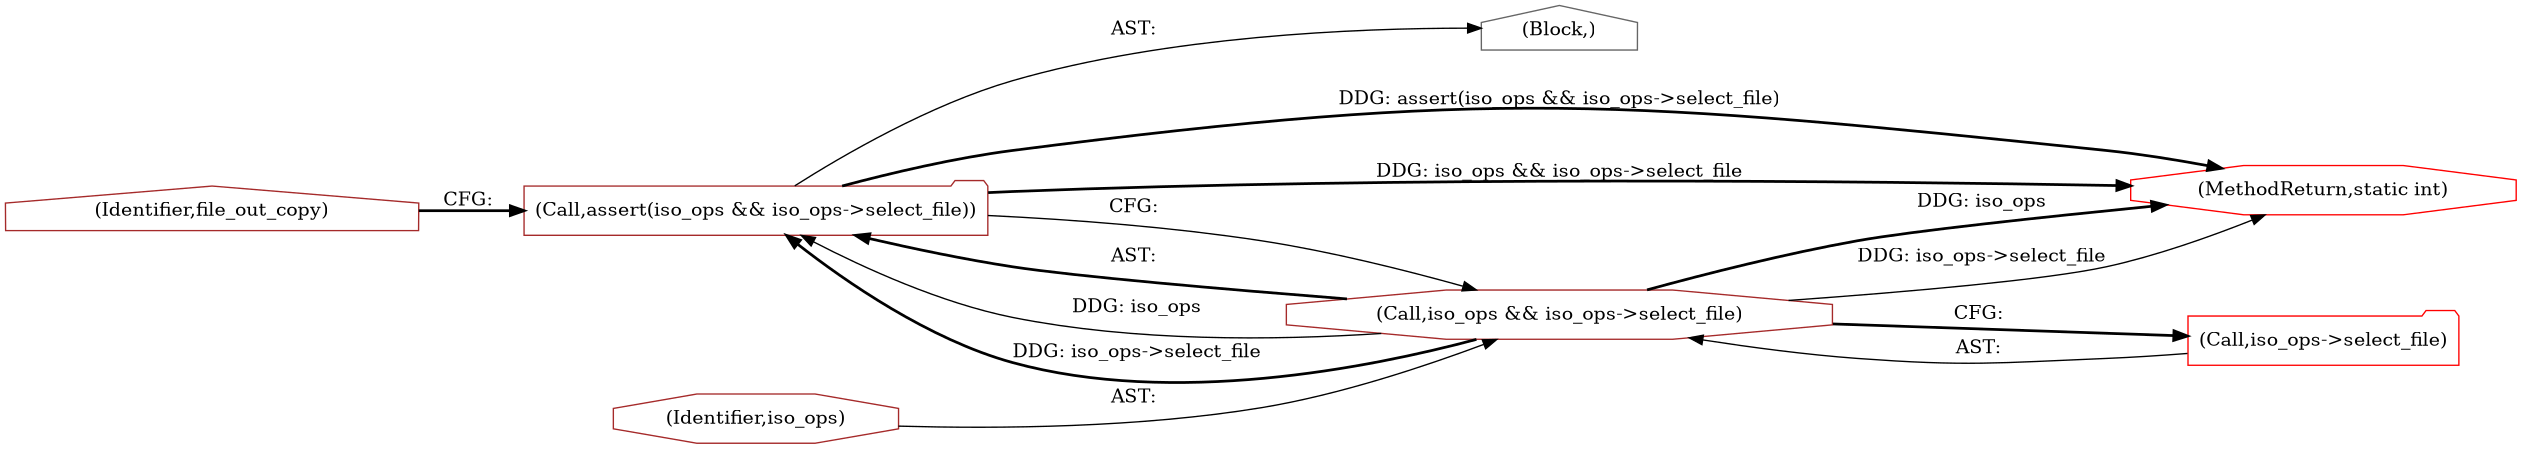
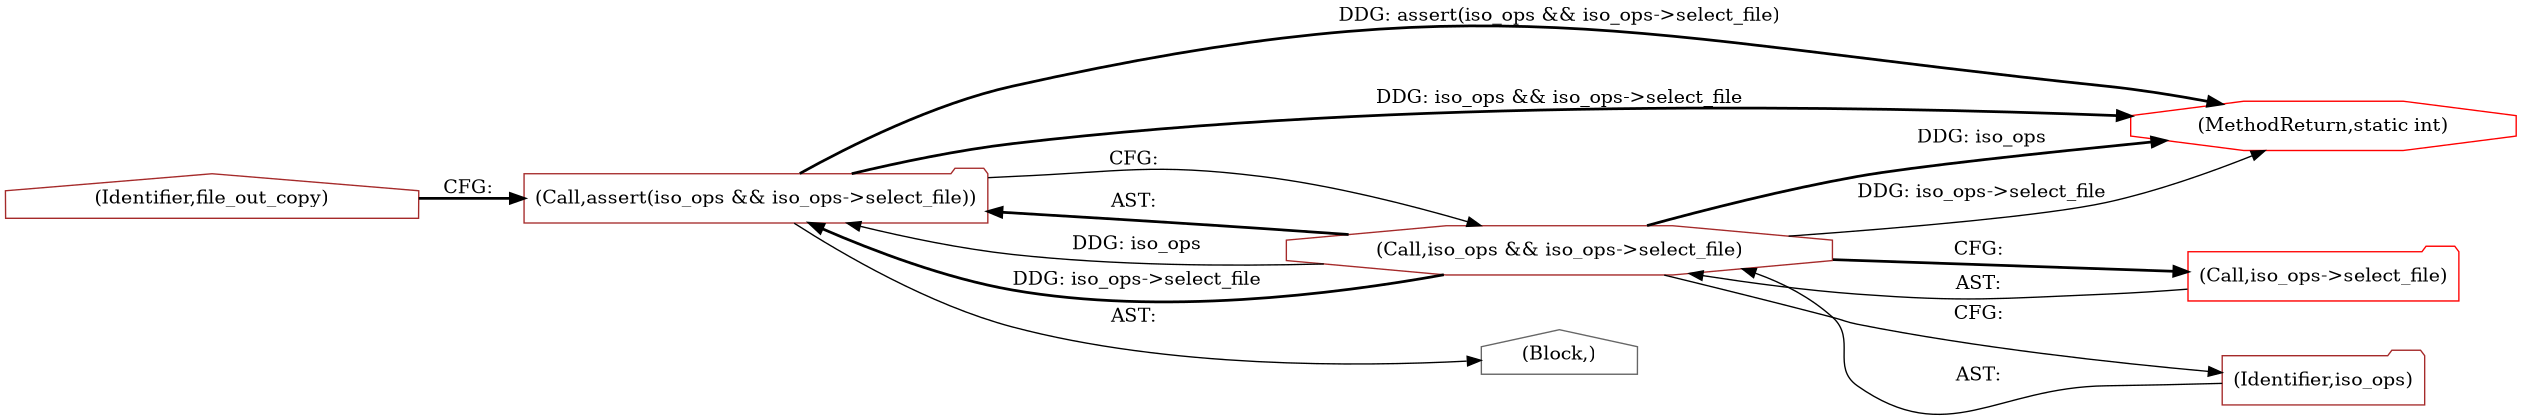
none -> (1934, 338)
(756, 419) -> (2324, 380)
